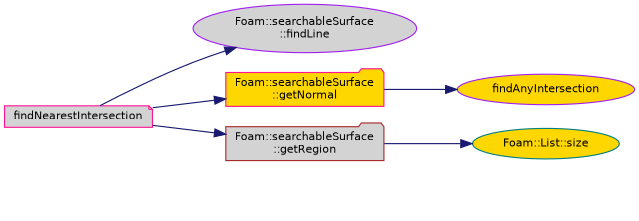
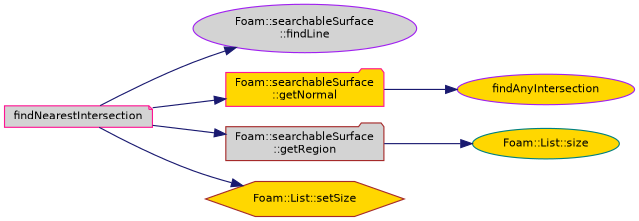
none -> (305, 199)
